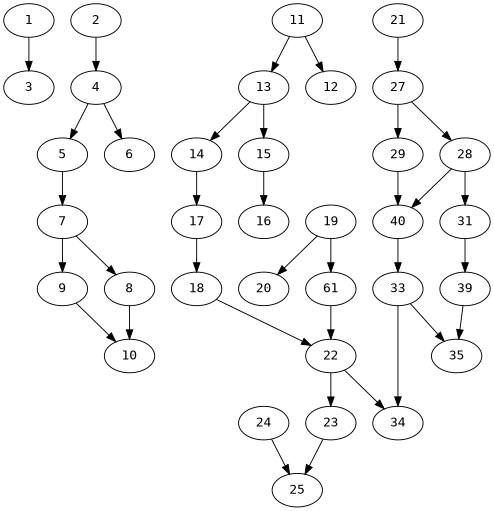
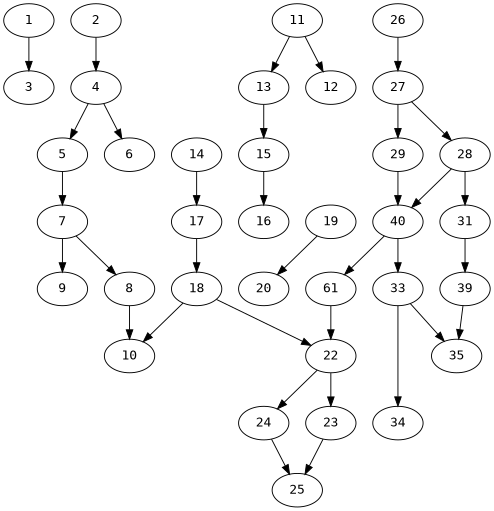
(398, 21) -> (398, 21)
(234, 118) -> none
(331, 251) -> (368, 252)
(93, 319) -> (167, 319)
(361, 386) -> (301, 386)
